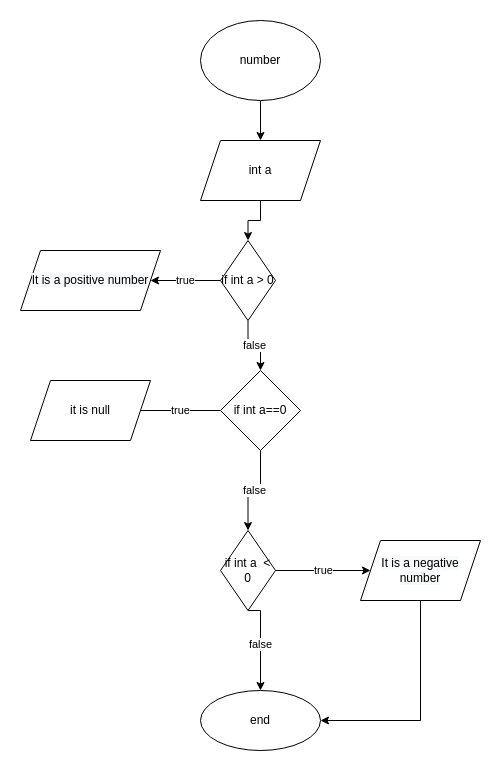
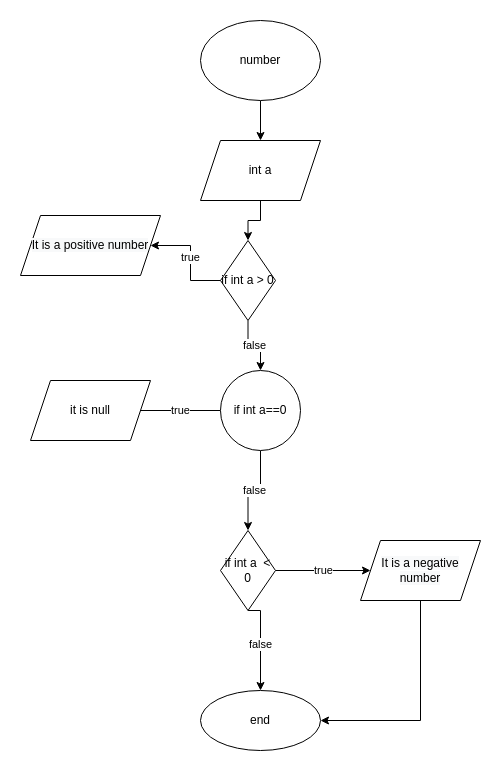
(91, 281) -> (91, 246)
(261, 411) -> (261, 411)
